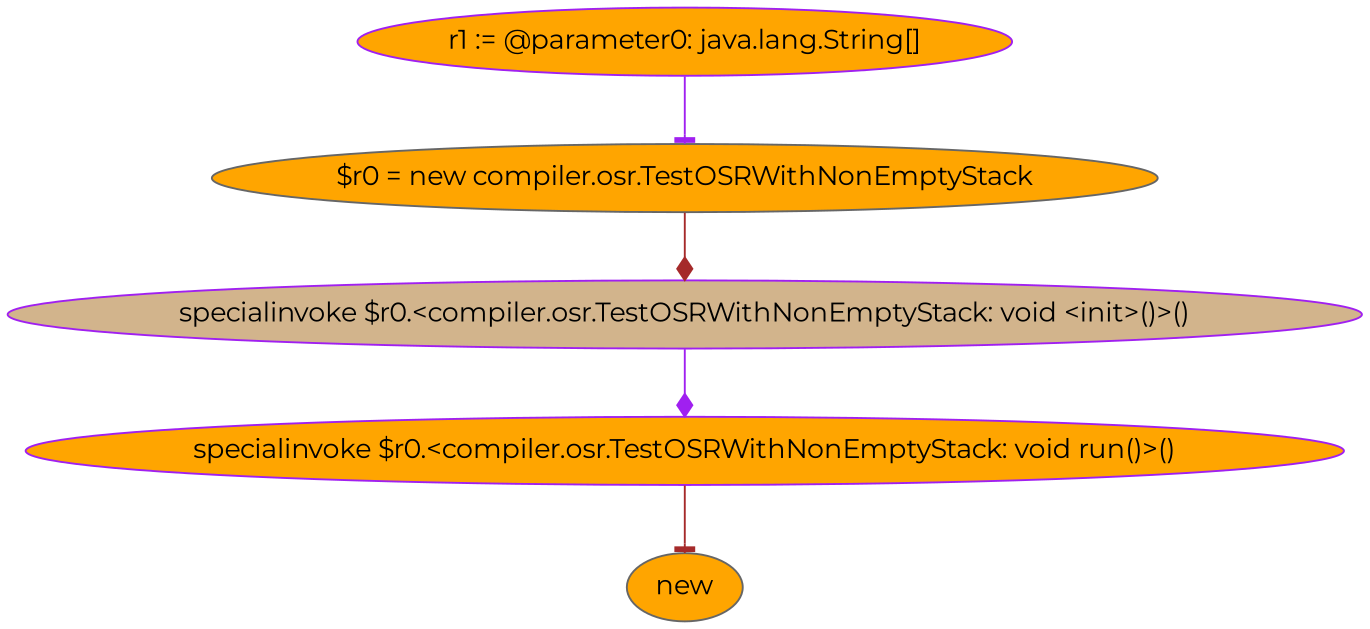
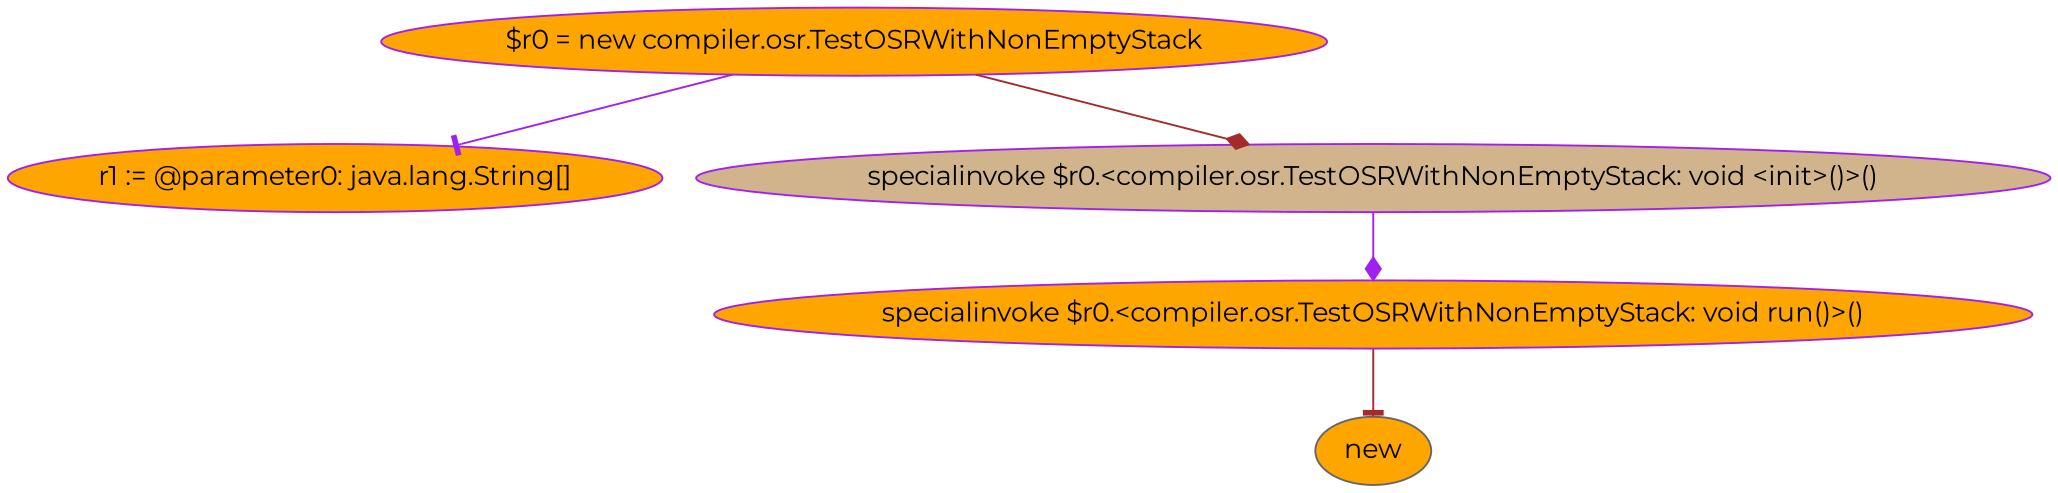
(685, 105) -> (597, 109)
(685, 178) -> (854, 42)
